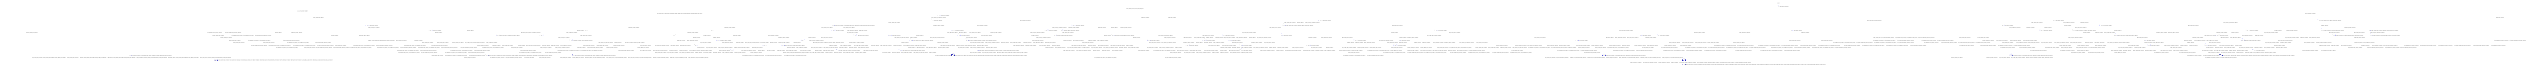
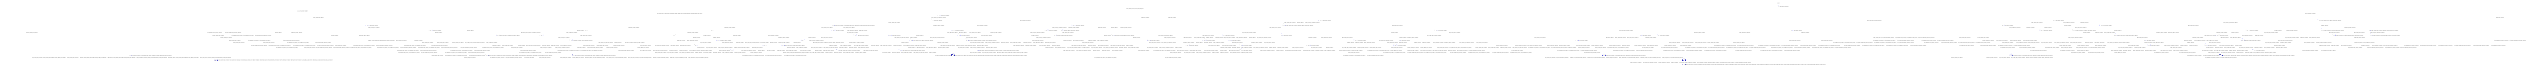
(459, 48) -> none
